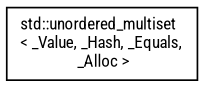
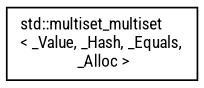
(102, 44) -> (102, 44)
